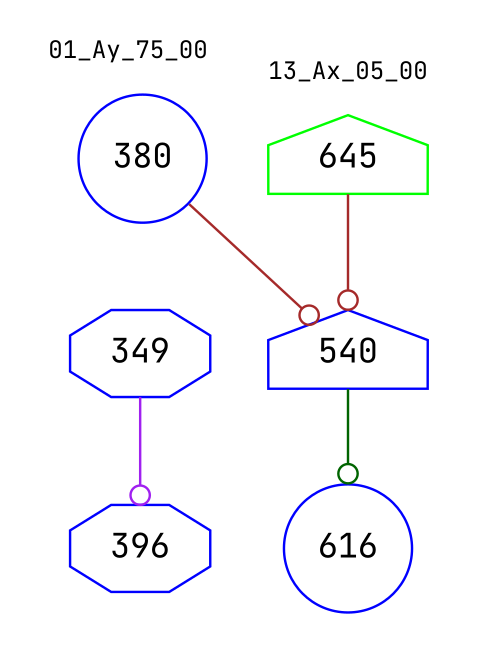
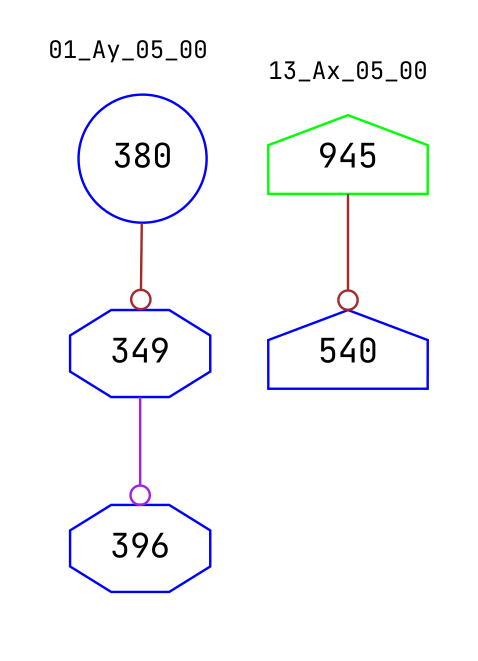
(129, 52) -> (129, 52)
(348, 159) -> (348, 159)
(265, 274) -> (141, 257)
(348, 548) -> none
